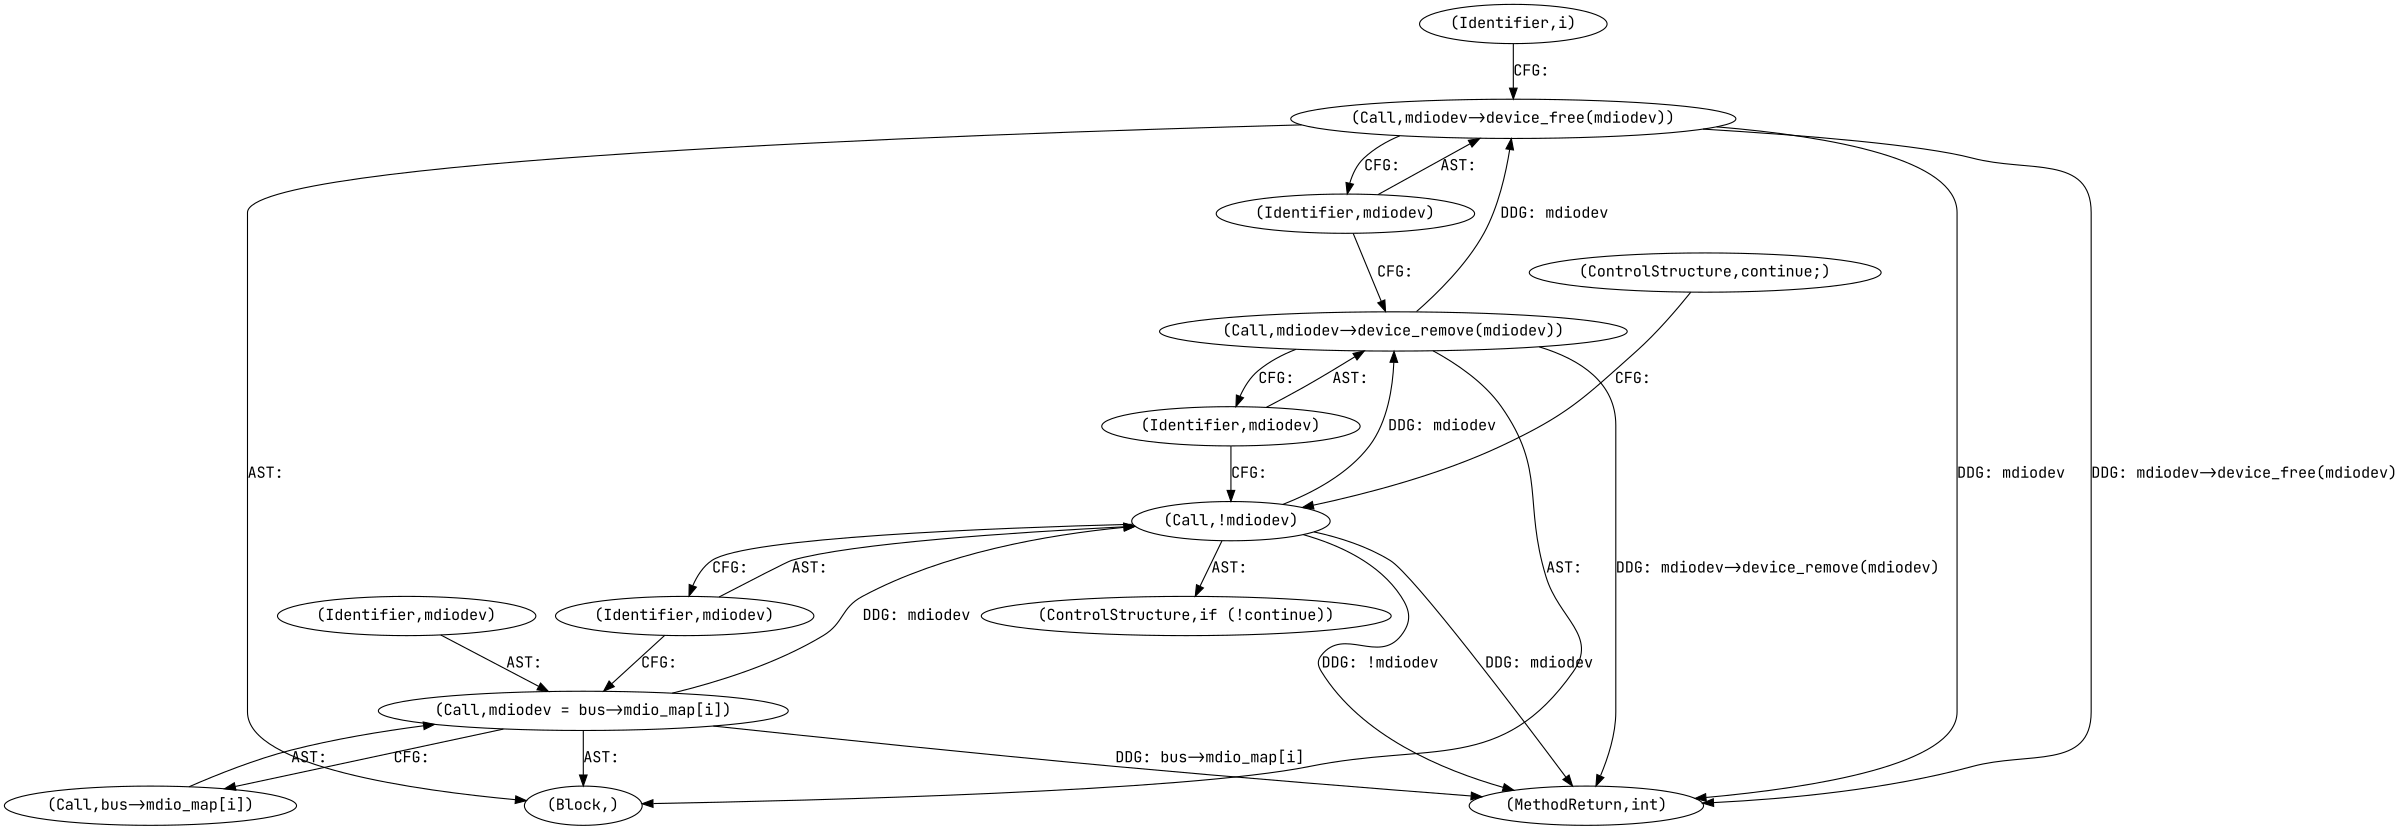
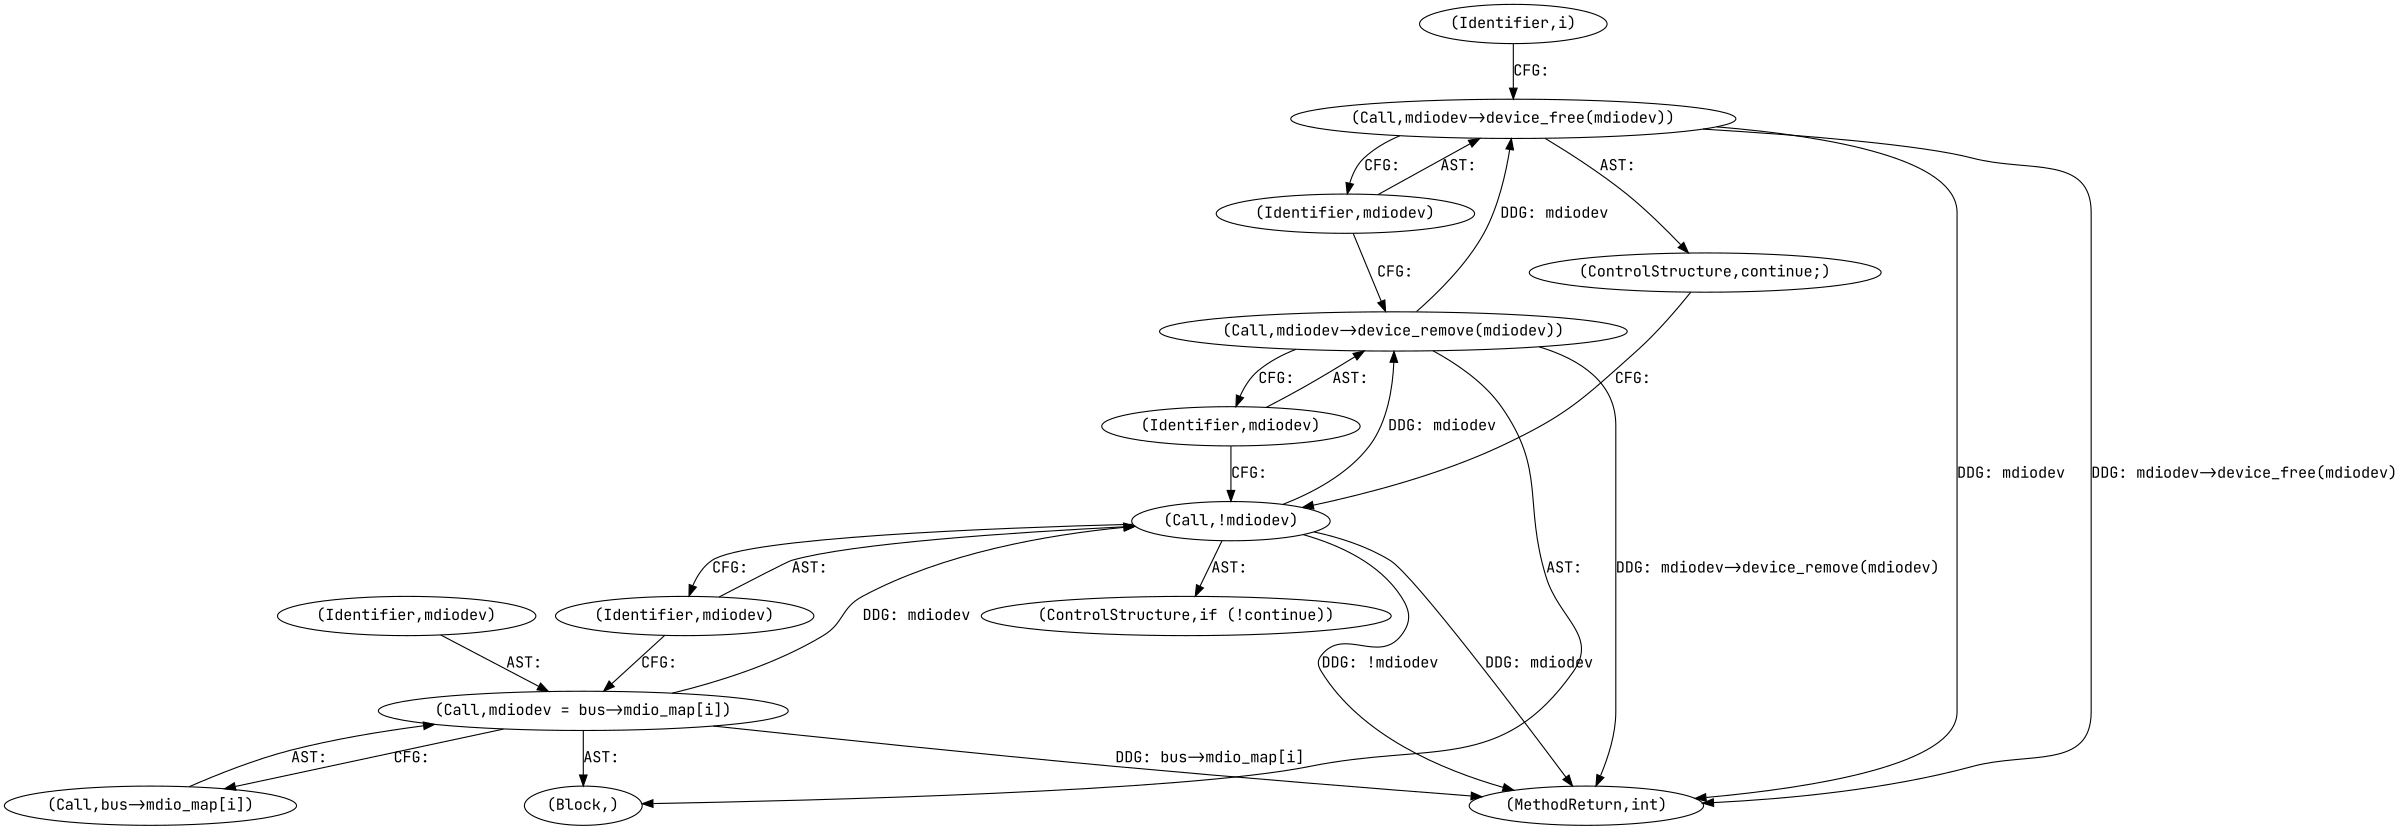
(376, 177) -> (1617, 186)
